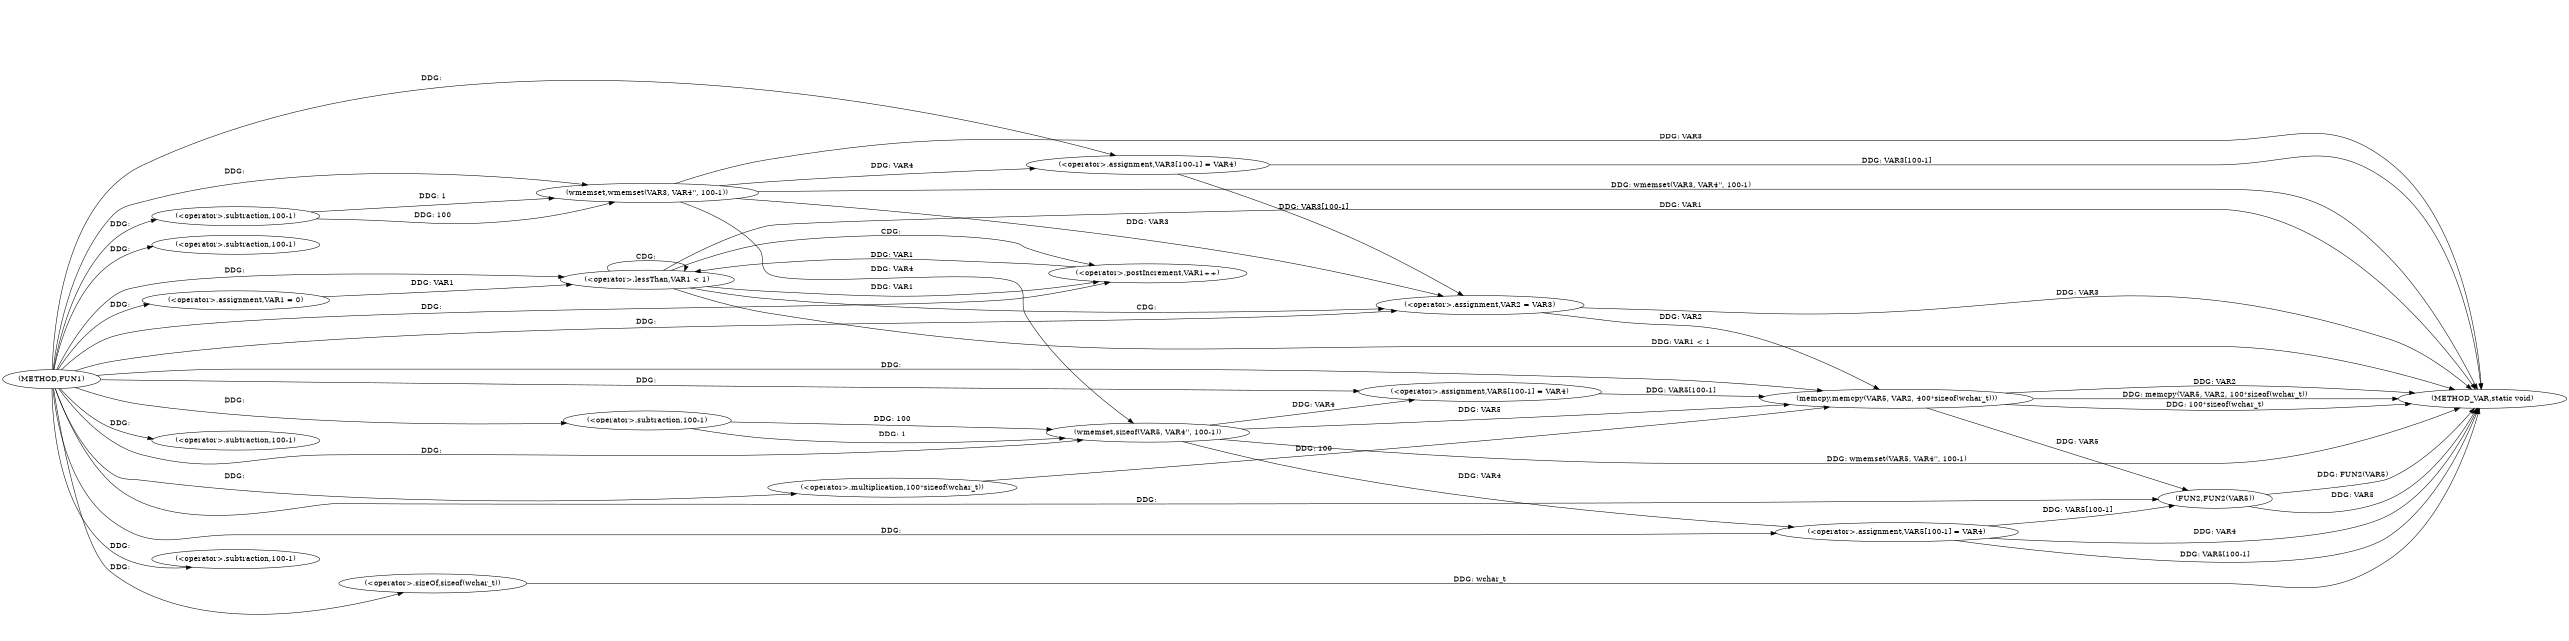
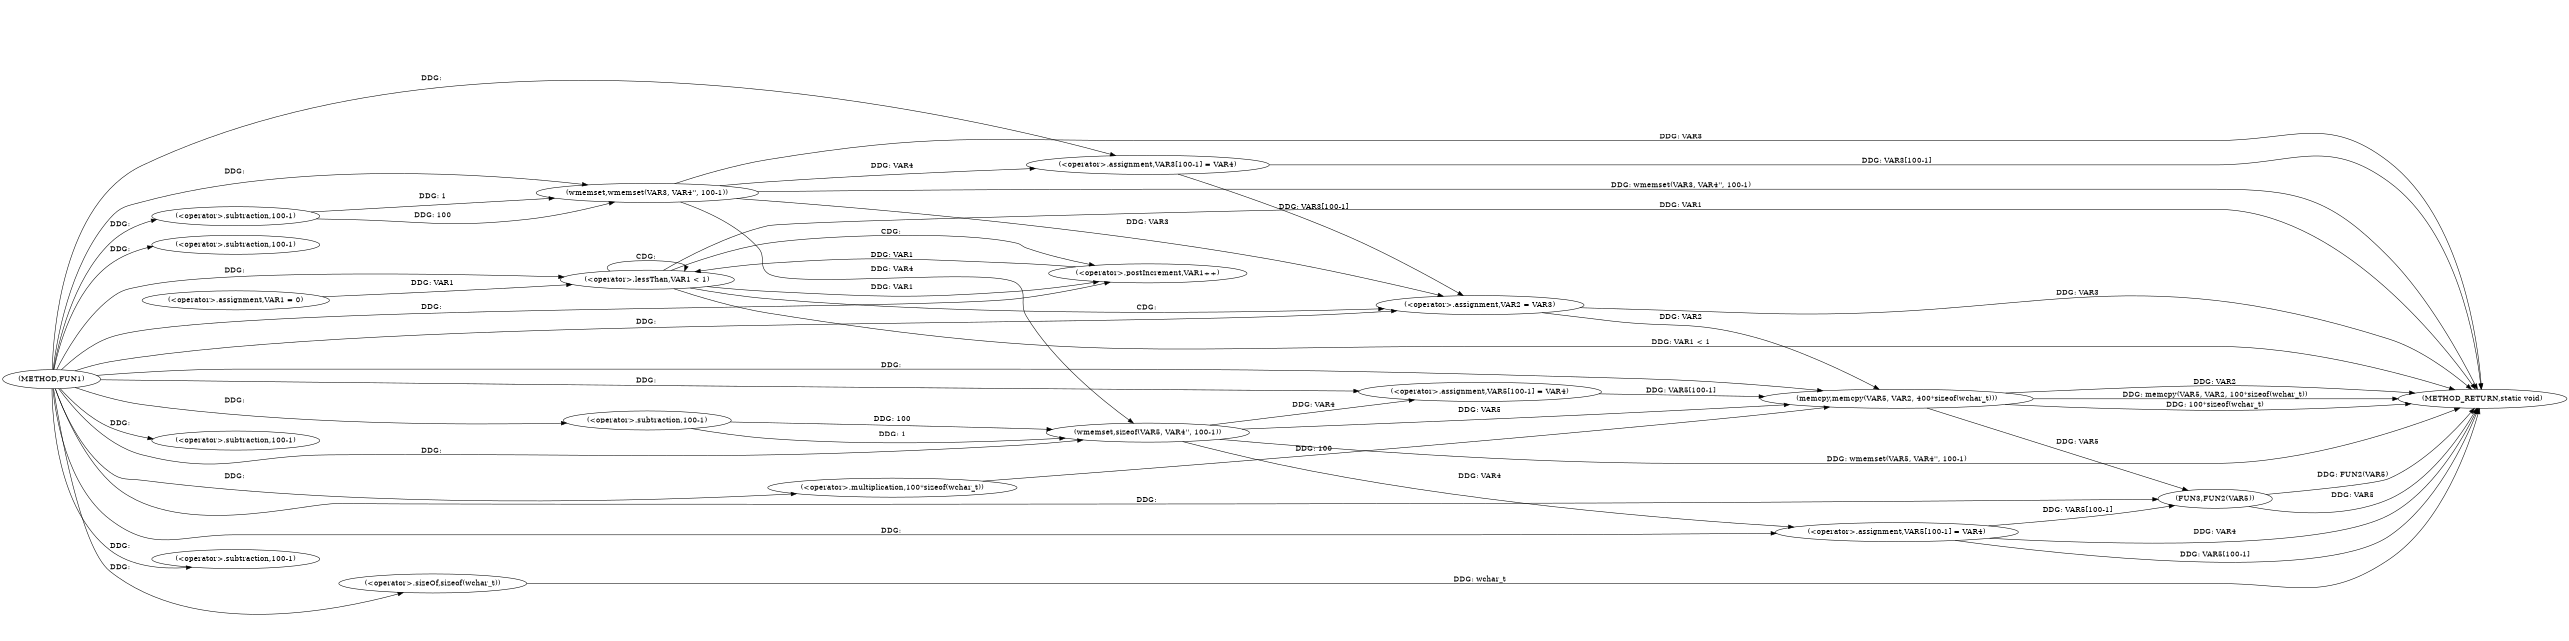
(94, 328) -> none
(2483, 399) -> (2483, 399)
(2215, 499) -> (2215, 499)
